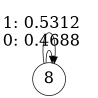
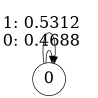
(49, 79) -> (49, 79)
